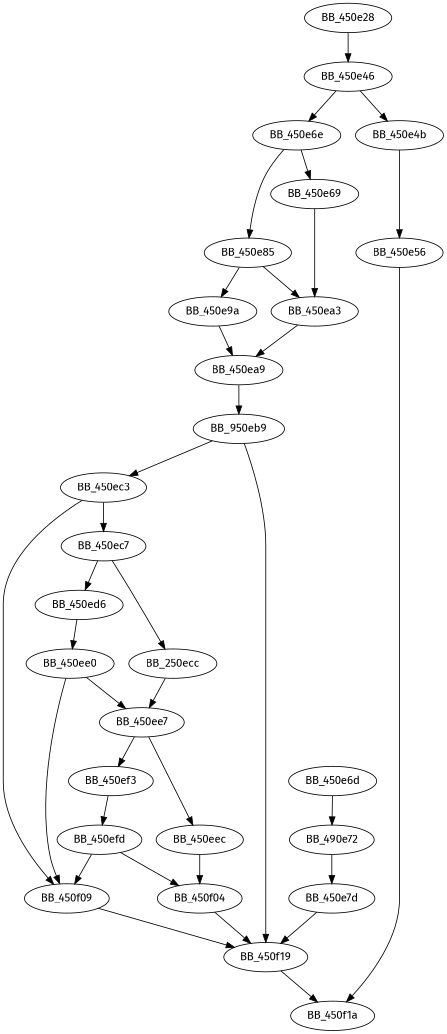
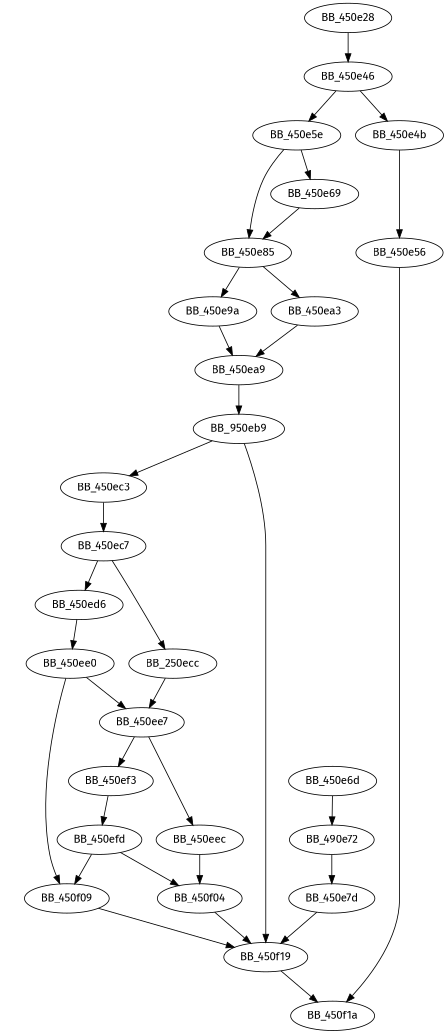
(297, 135) -> (297, 135)
(315, 249) -> (284, 221)
(3, 679) -> none
